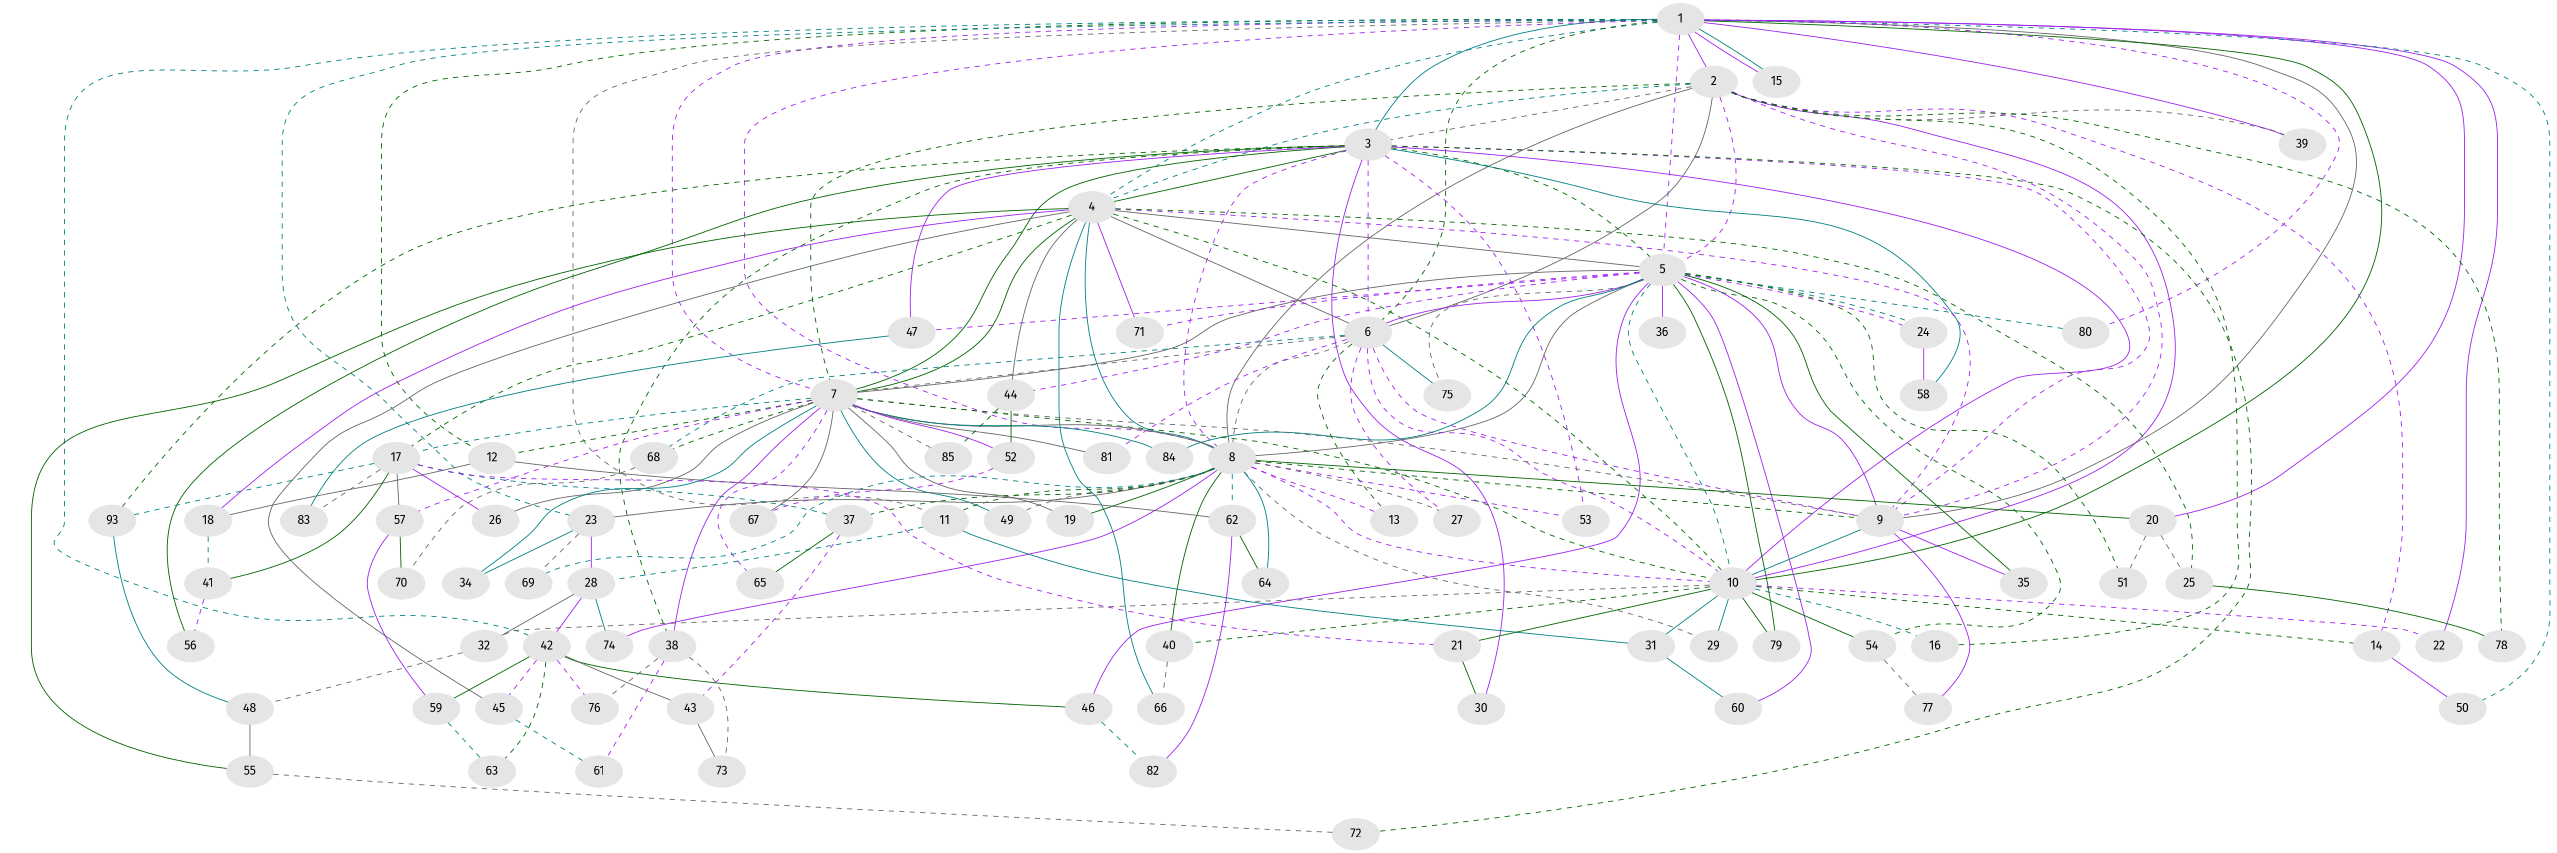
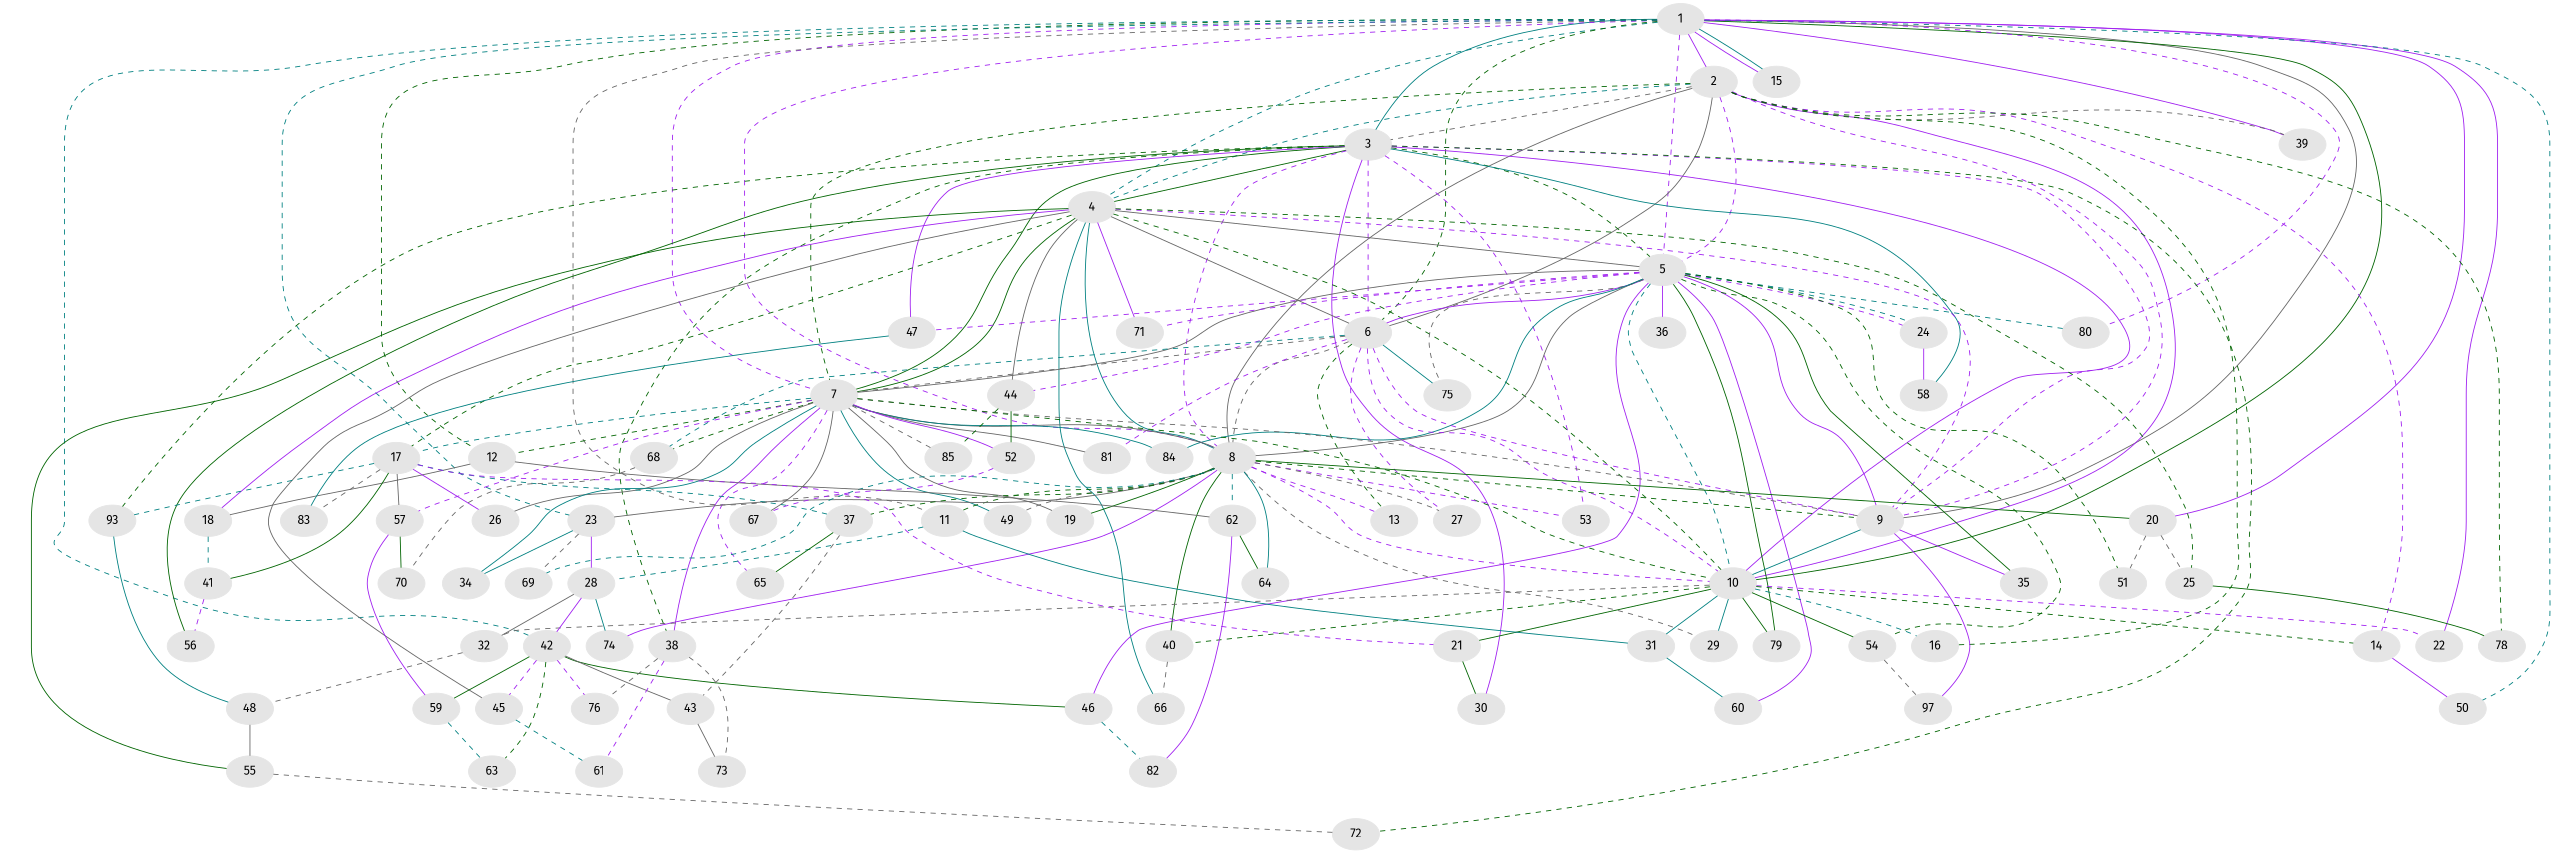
(782, 611) -> (782, 611)
(1928, 709) -> (1928, 709)
